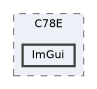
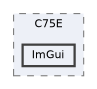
(49, 24) -> (49, 24)
